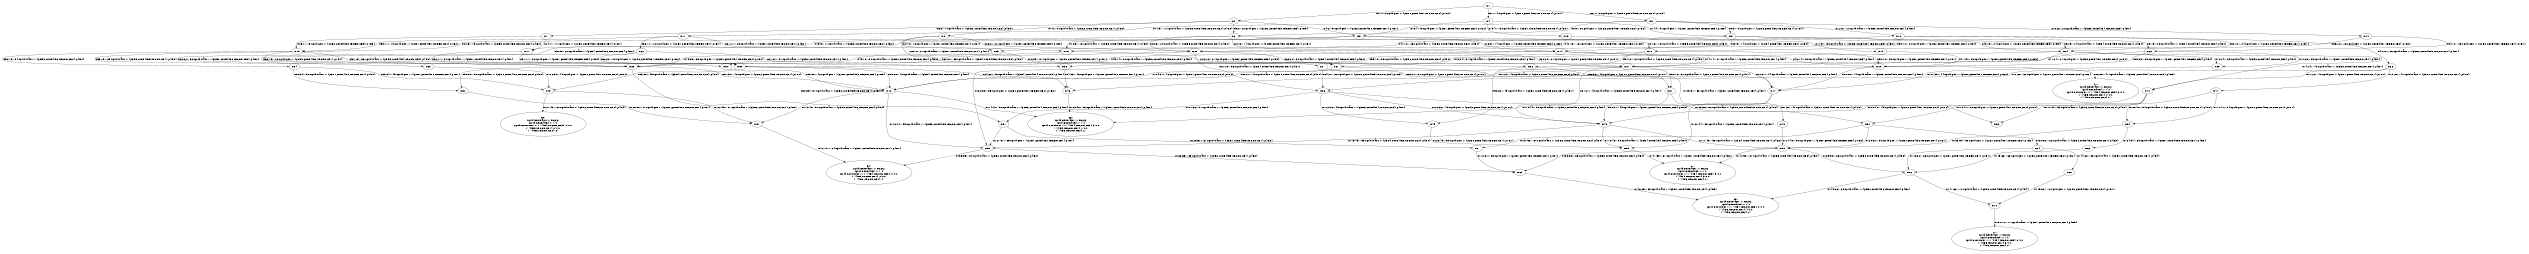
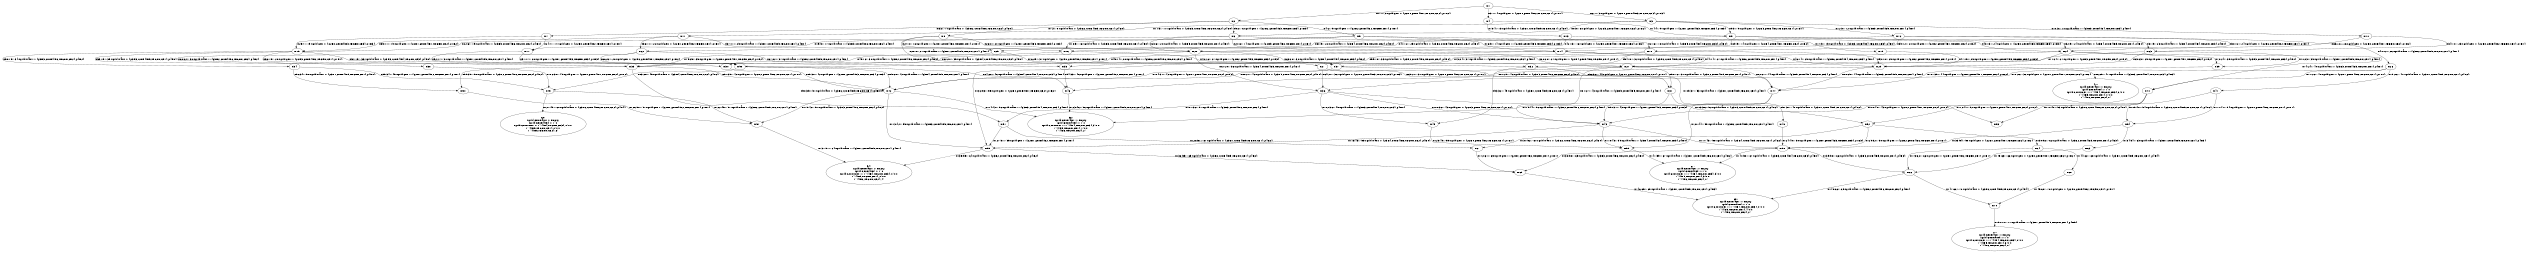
(1421, 26) -> none
(948, 41) -> (1296, 46)
